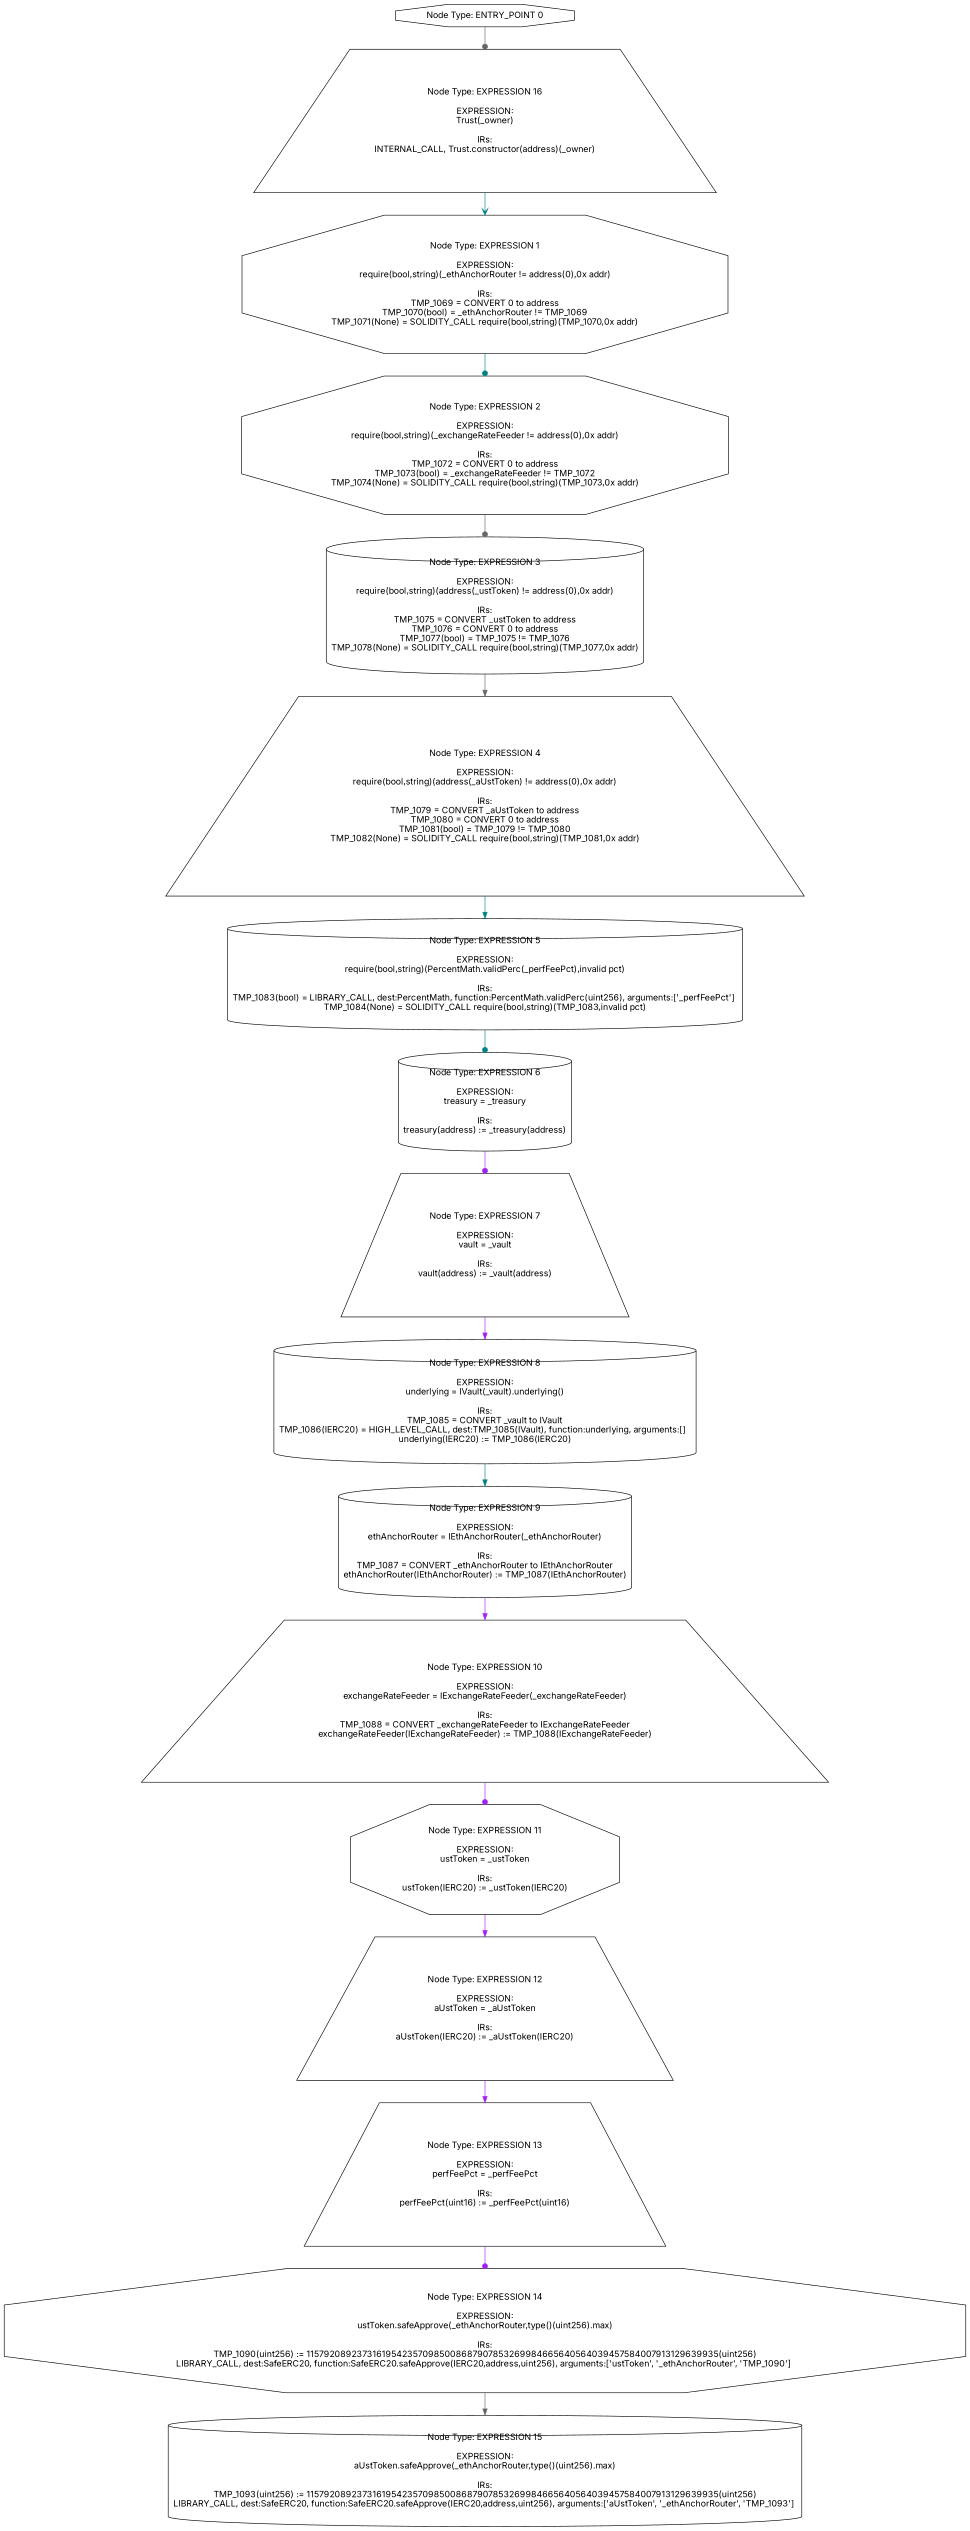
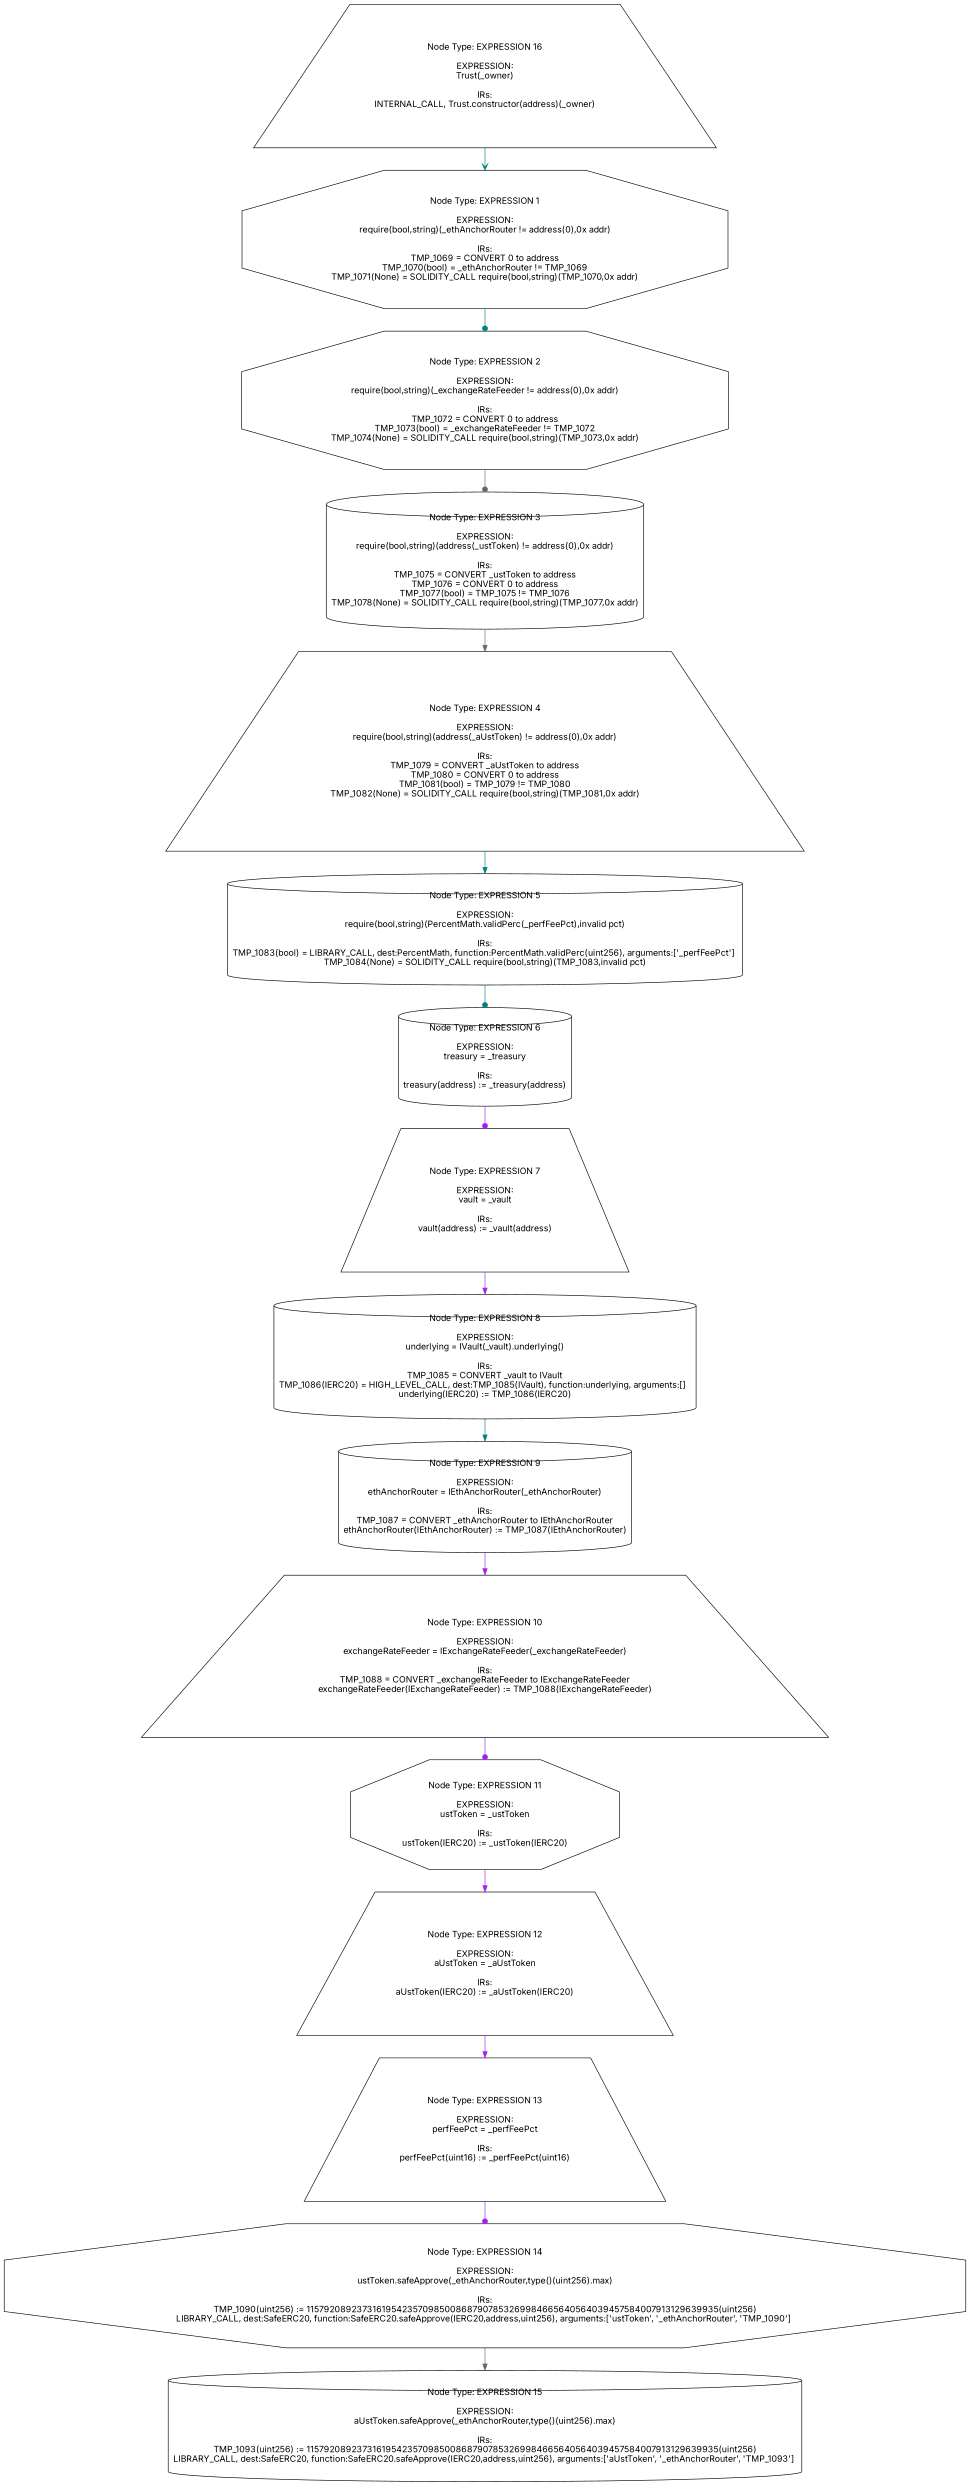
(485, 16) -> none
